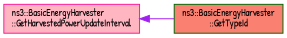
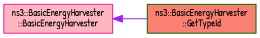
(72, 19) -> (58, 19)
